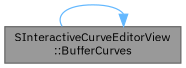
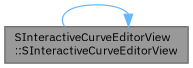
(93, 45) -> (97, 45)
